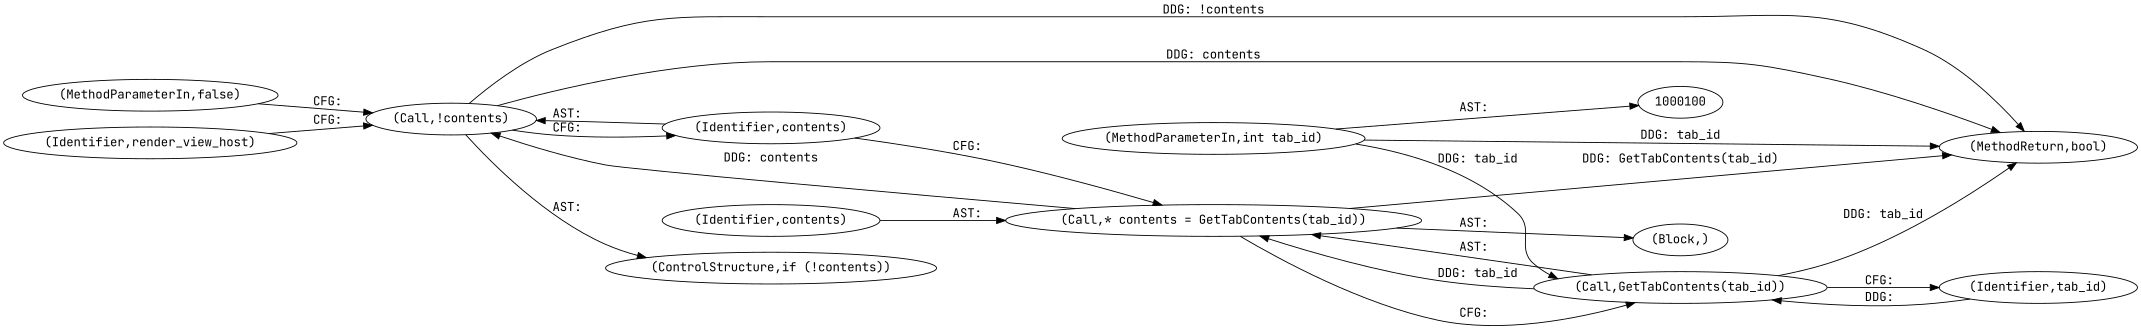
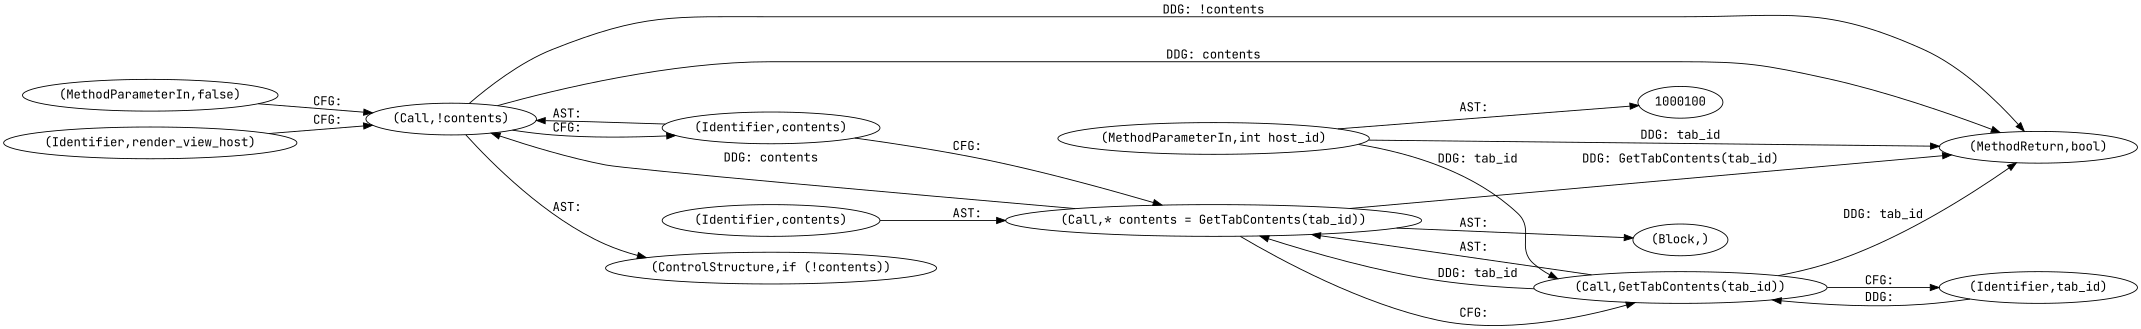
(1214, 138) -> (1214, 138)
